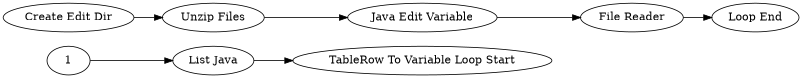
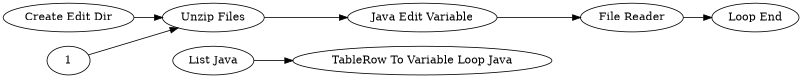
(127, 61) -> (129, 43)
(422, 61) -> (422, 61)
